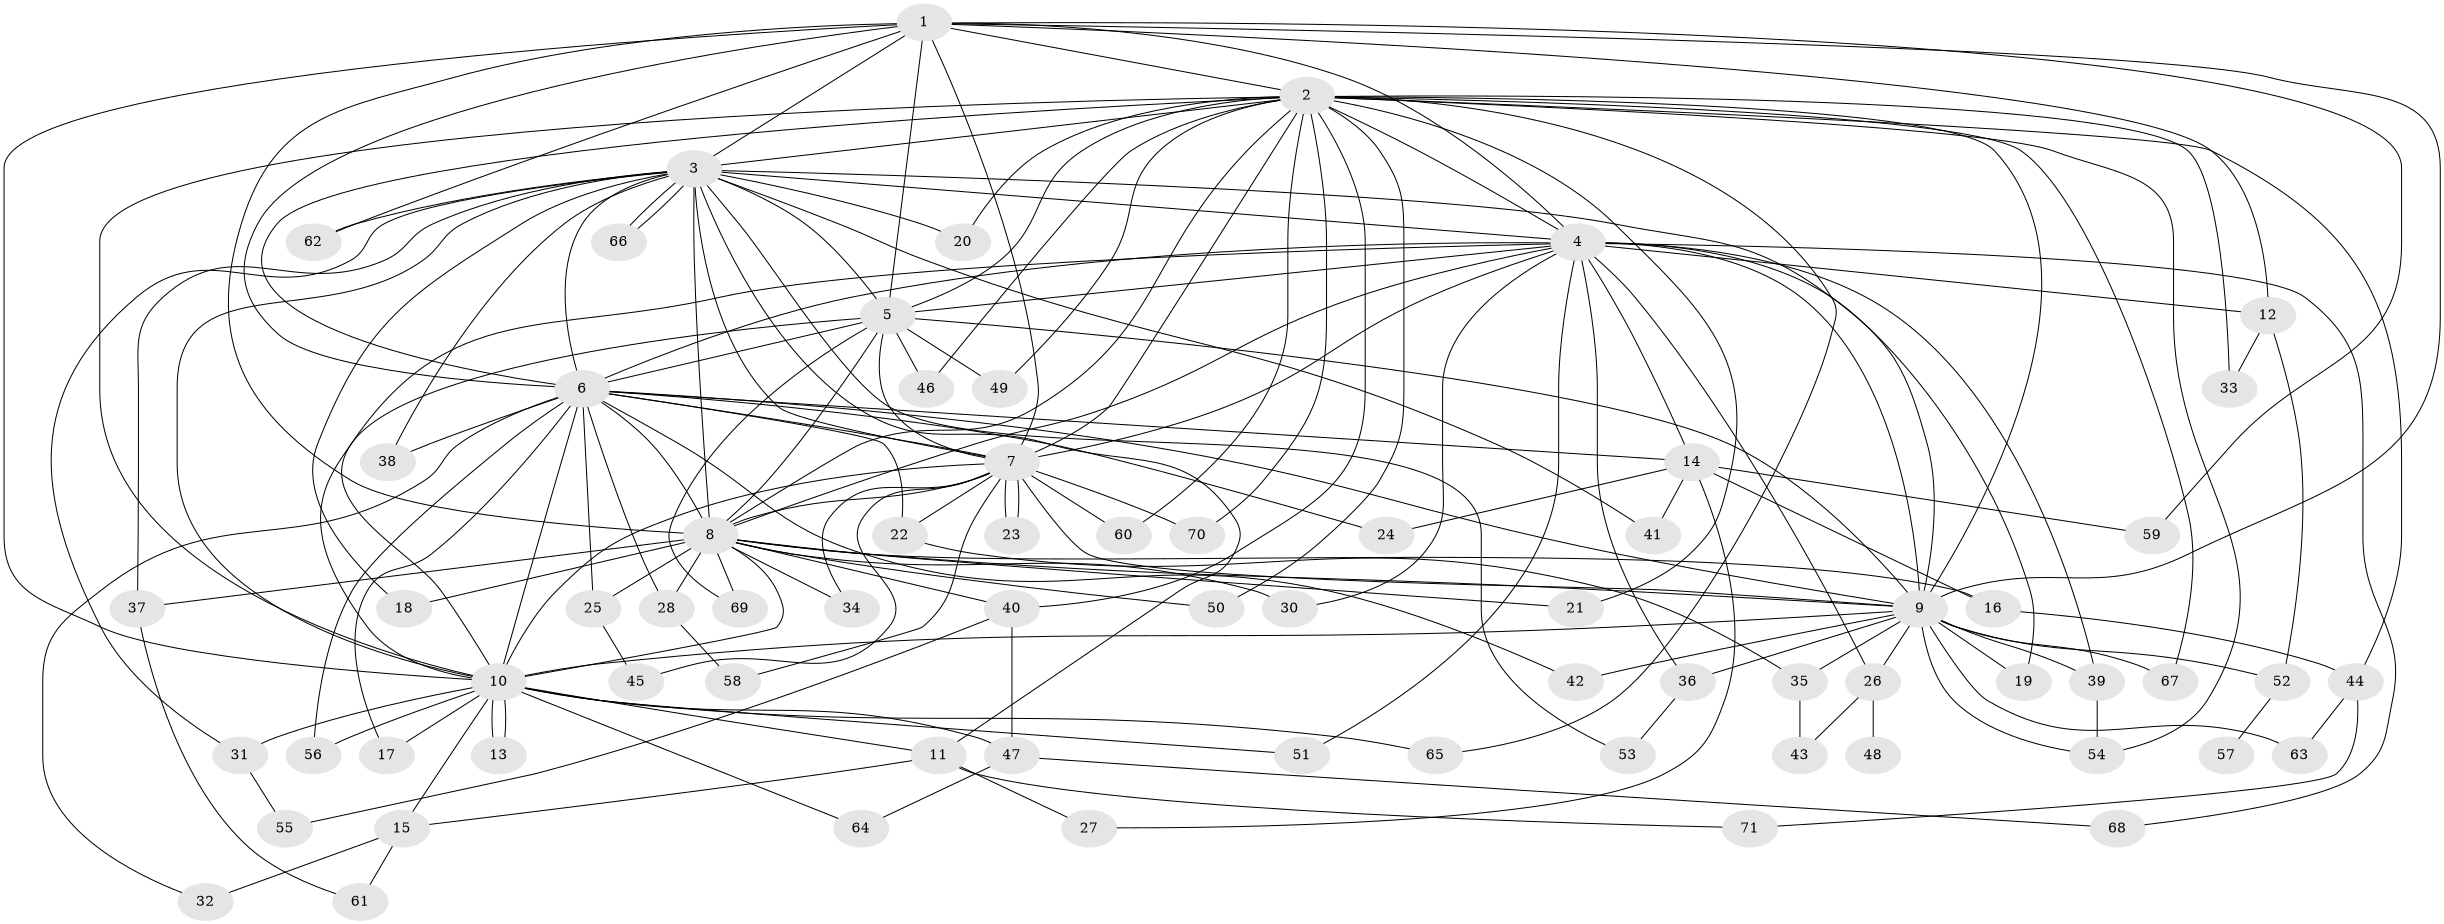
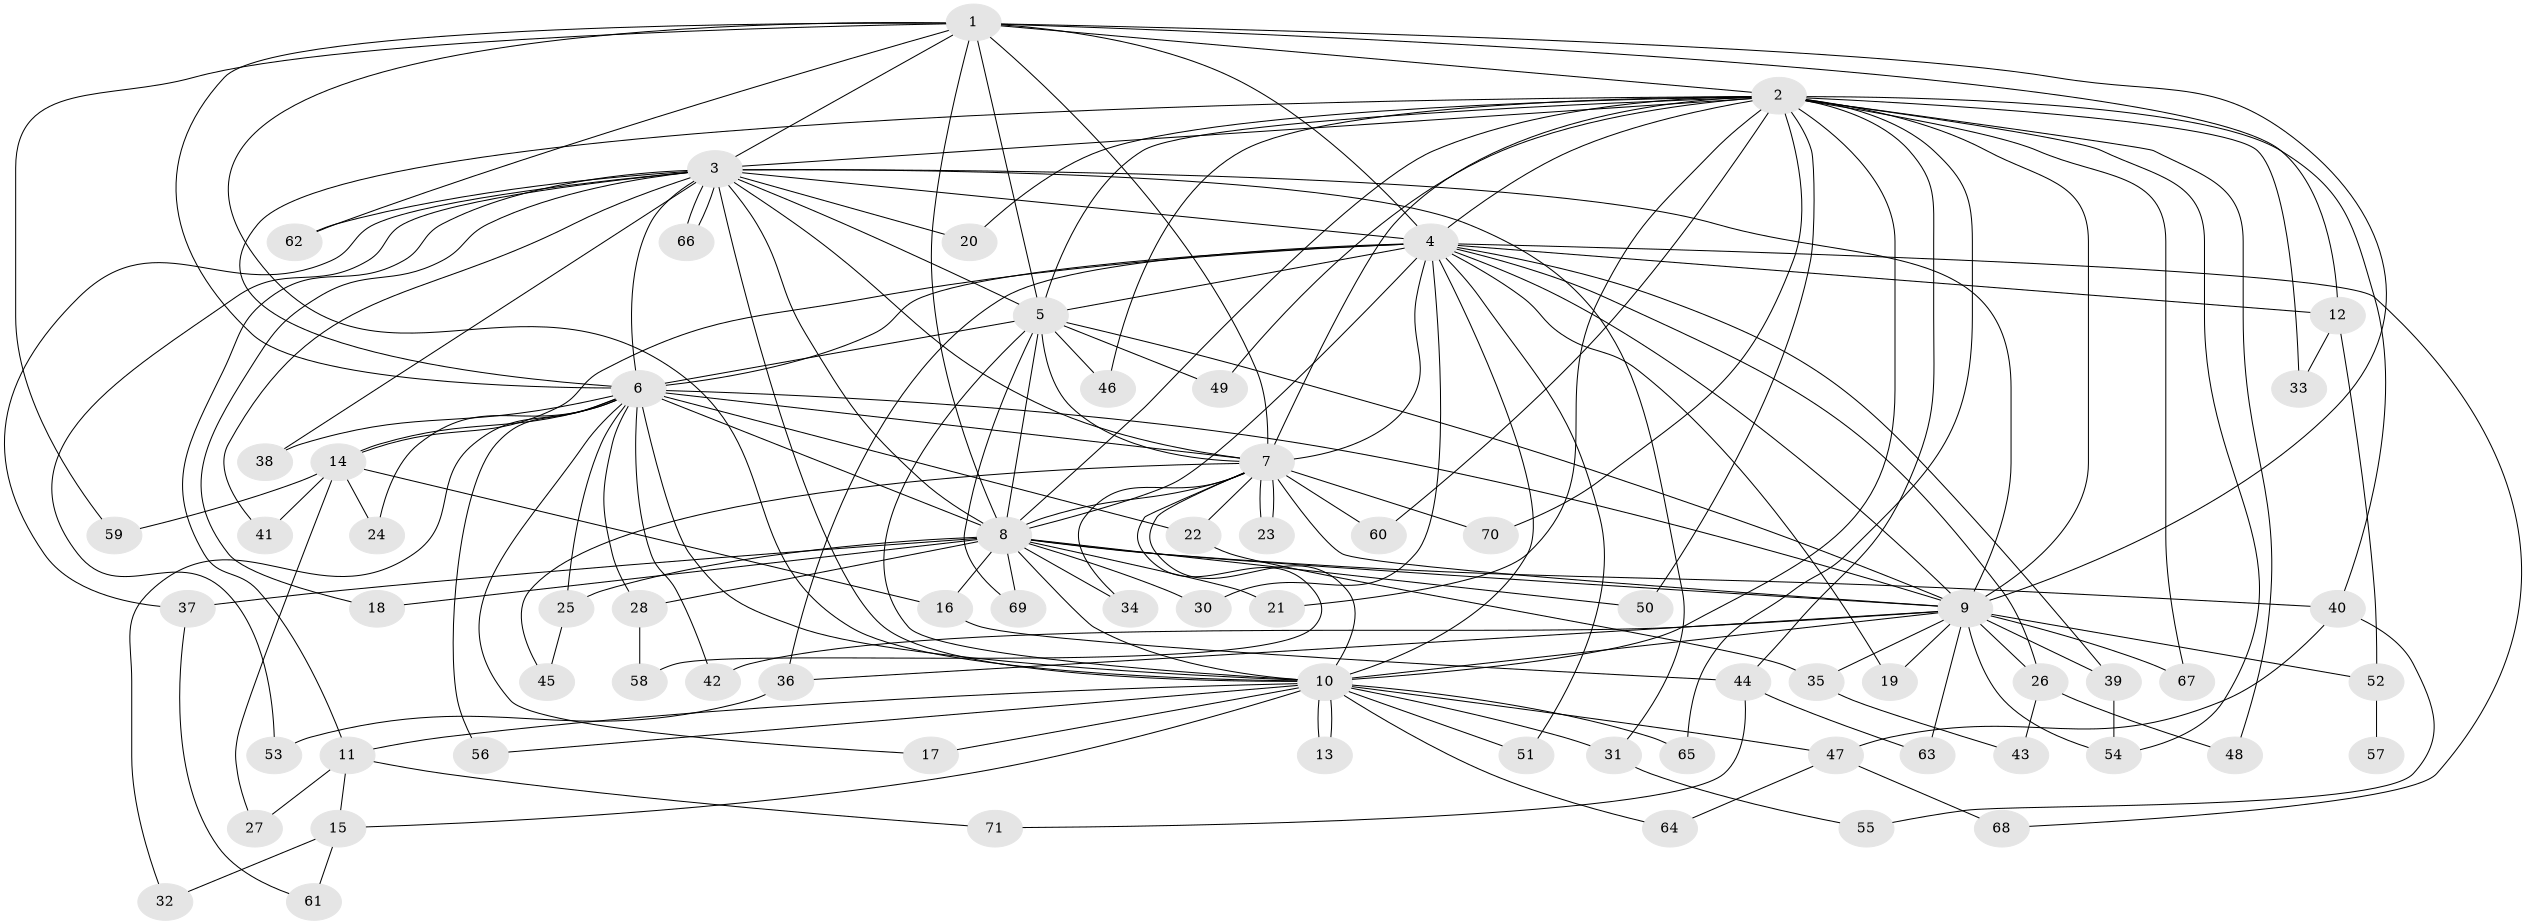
none -> (2243, 248)
